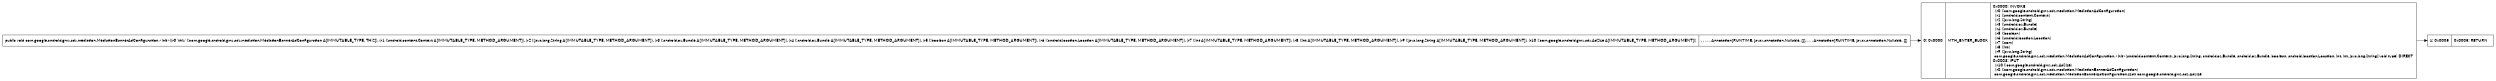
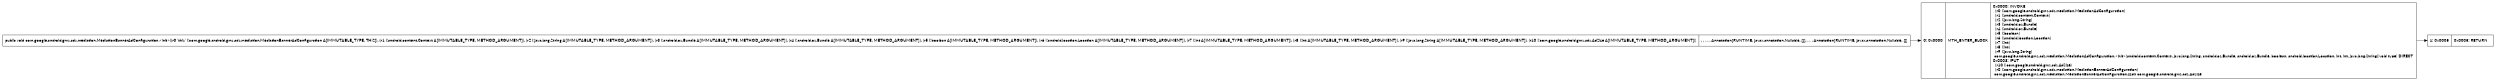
(2003, 43) -> (2002, 43)
